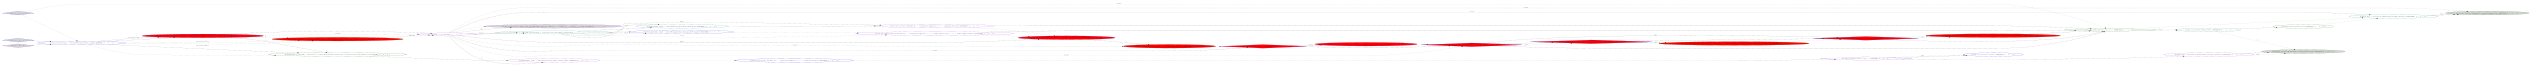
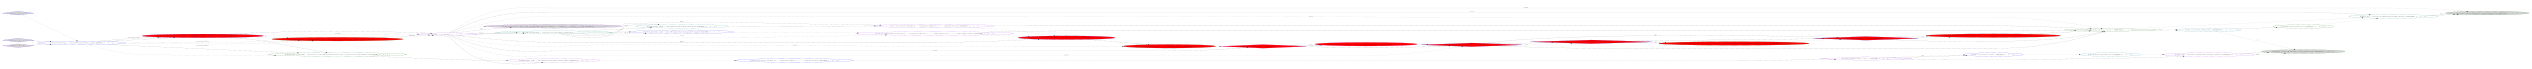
(1065, 4) -> (1276, 17)
none -> (2110, 55)
